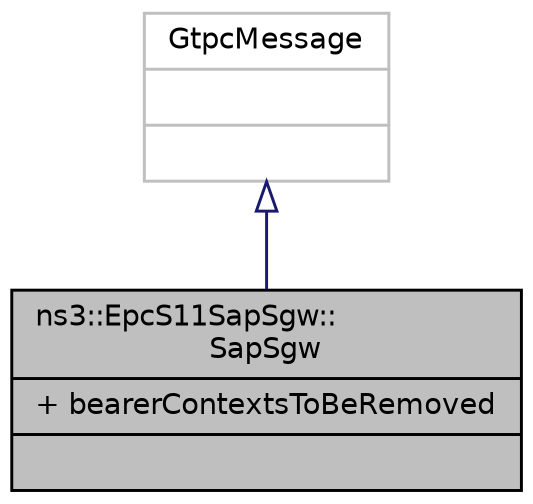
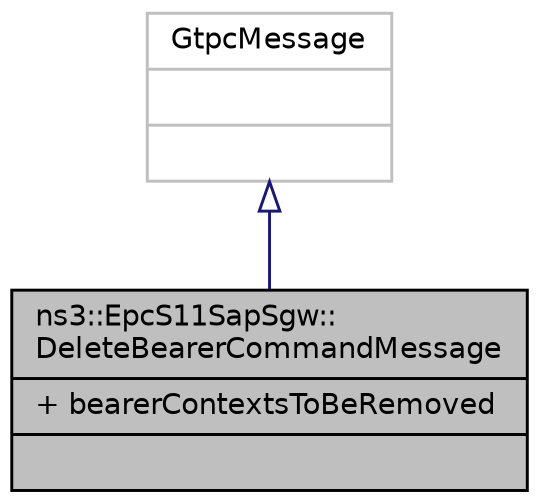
(267, 349) -> (270, 349)
